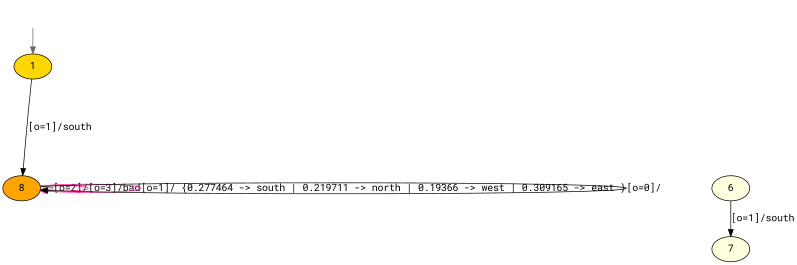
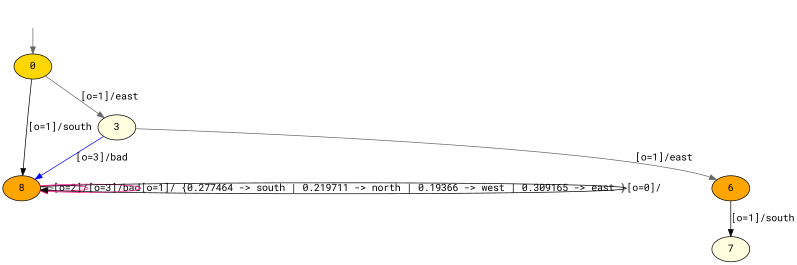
(33, 66) -> (33, 66)
none -> (117, 127)
(731, 188) -> (731, 188)
